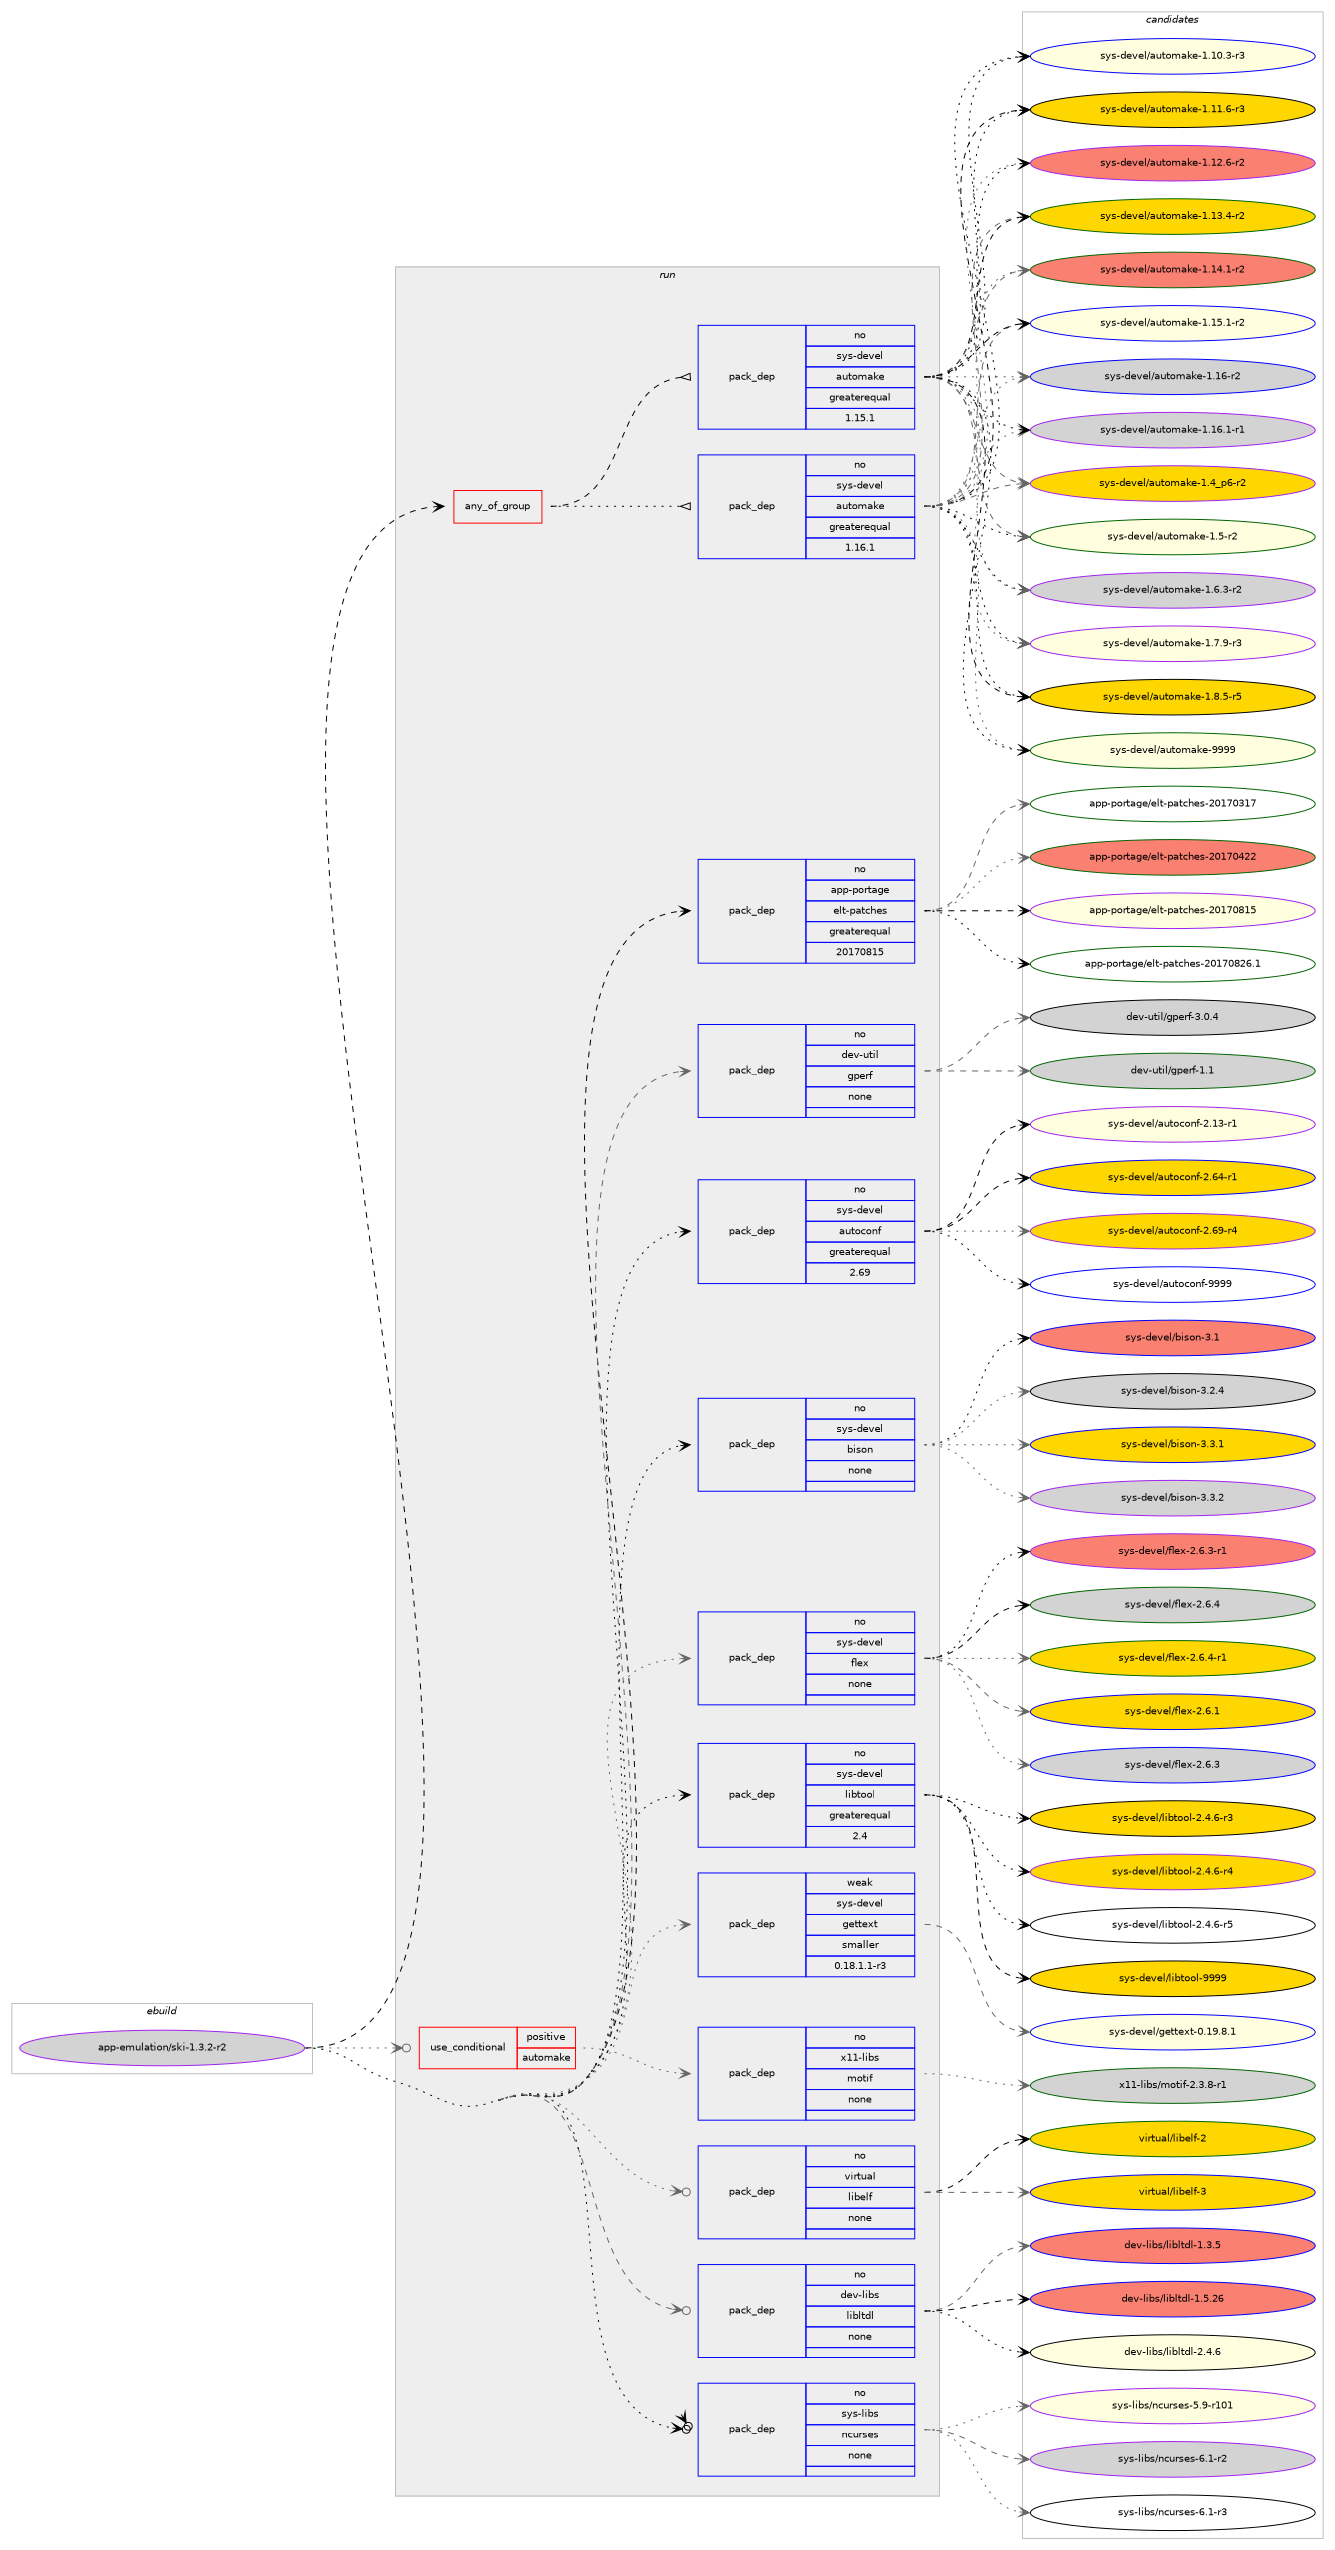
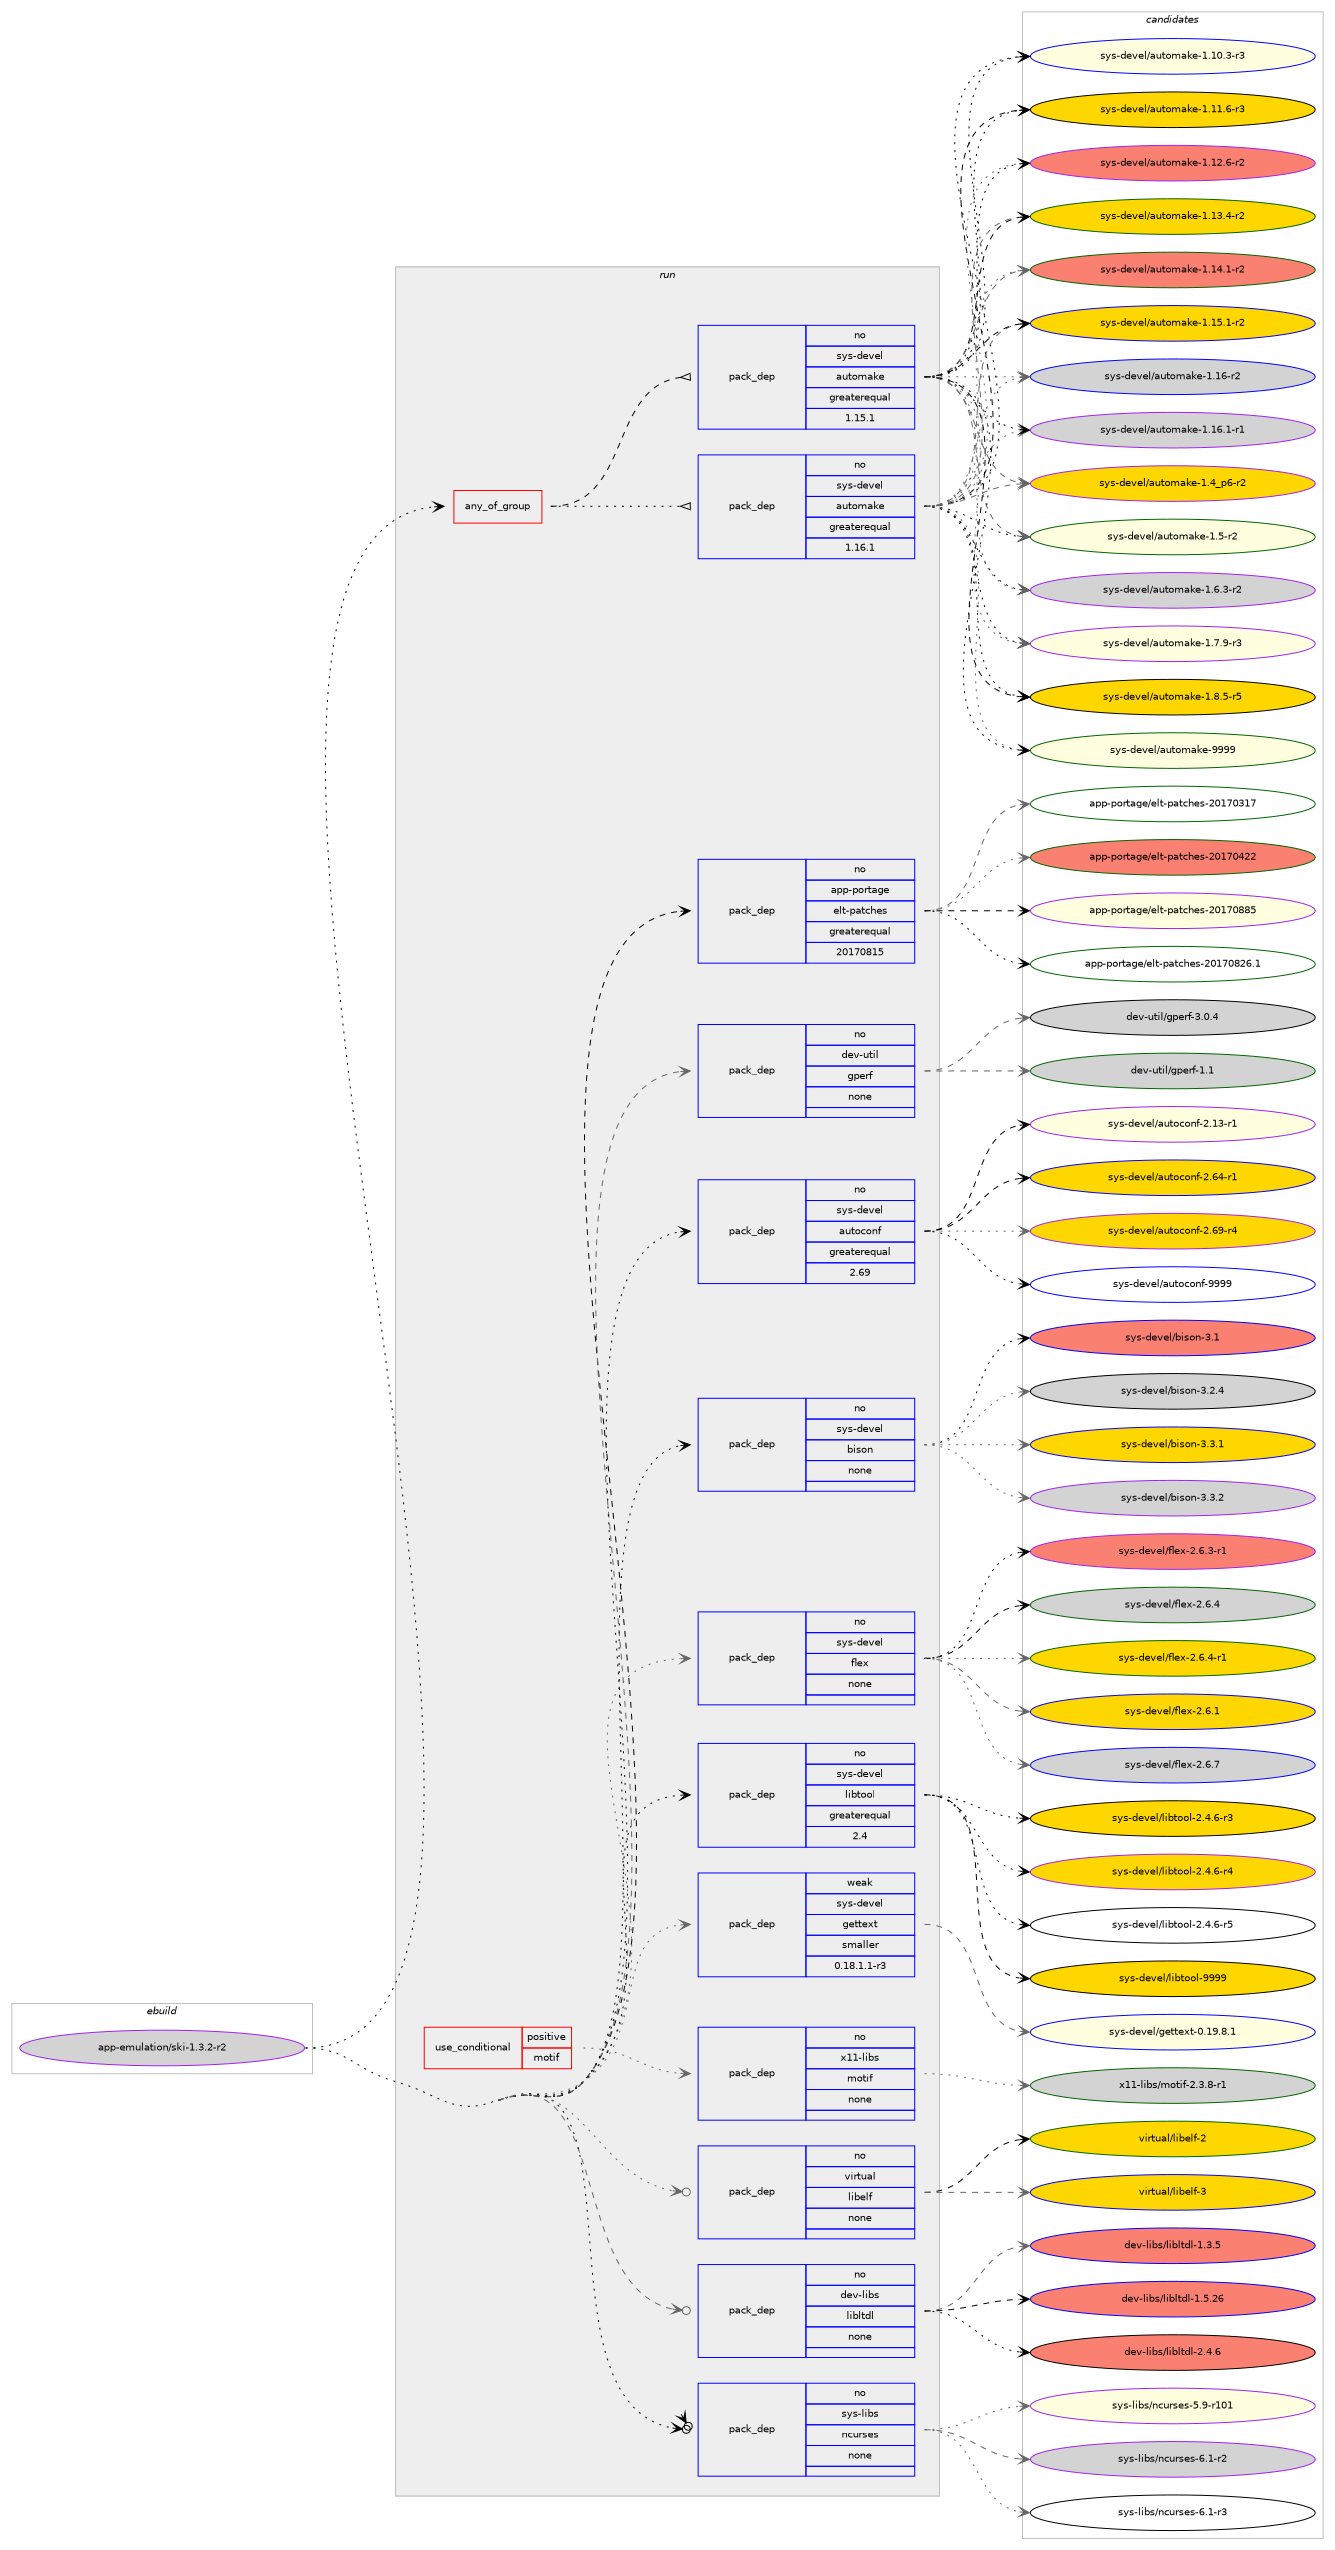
(1173, 323) -> (1173, 323)
(1173, 911) -> (1173, 911)
(375, 1282) -> (375, 1282)
(1173, 1765) -> (1173, 1765)
(349, 2048) -> none
(546, 2058) -> (547, 2058)
(1173, 2353) -> (1173, 2353)
